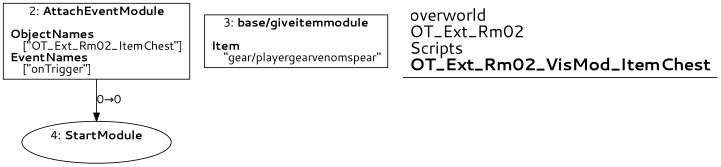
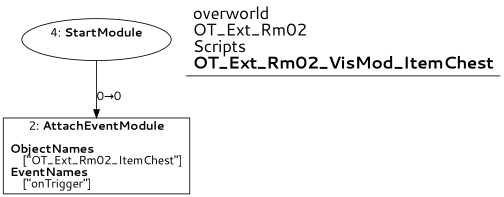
(296, 41) -> none
(97, 96) -> (97, 85)
